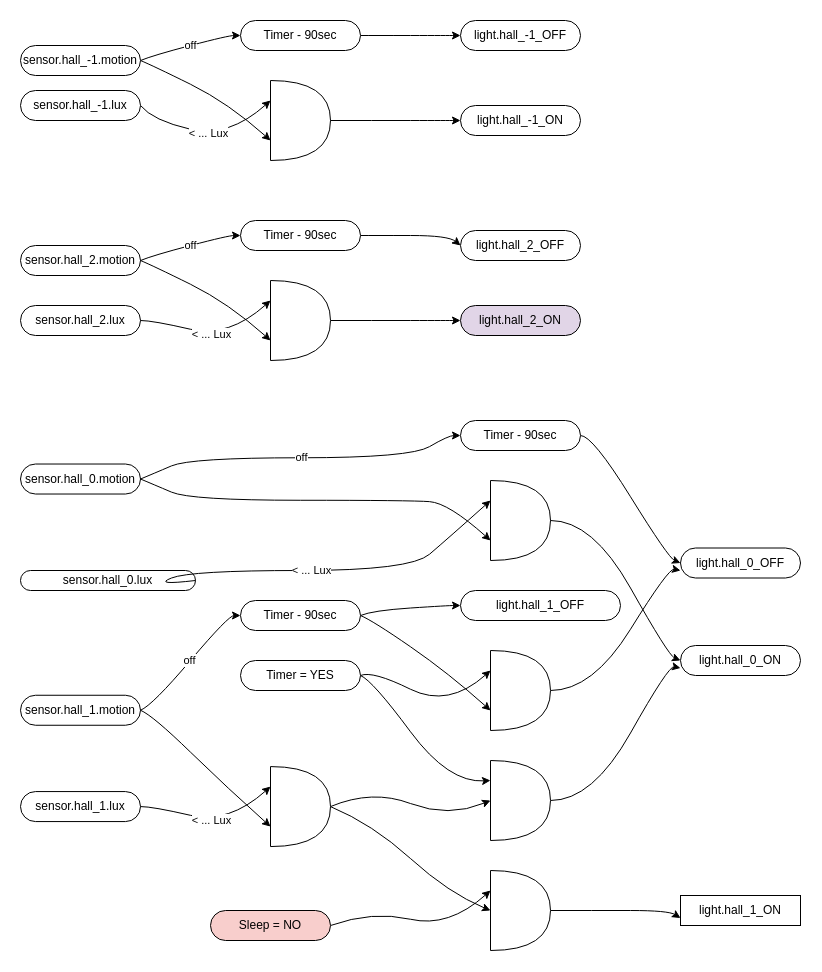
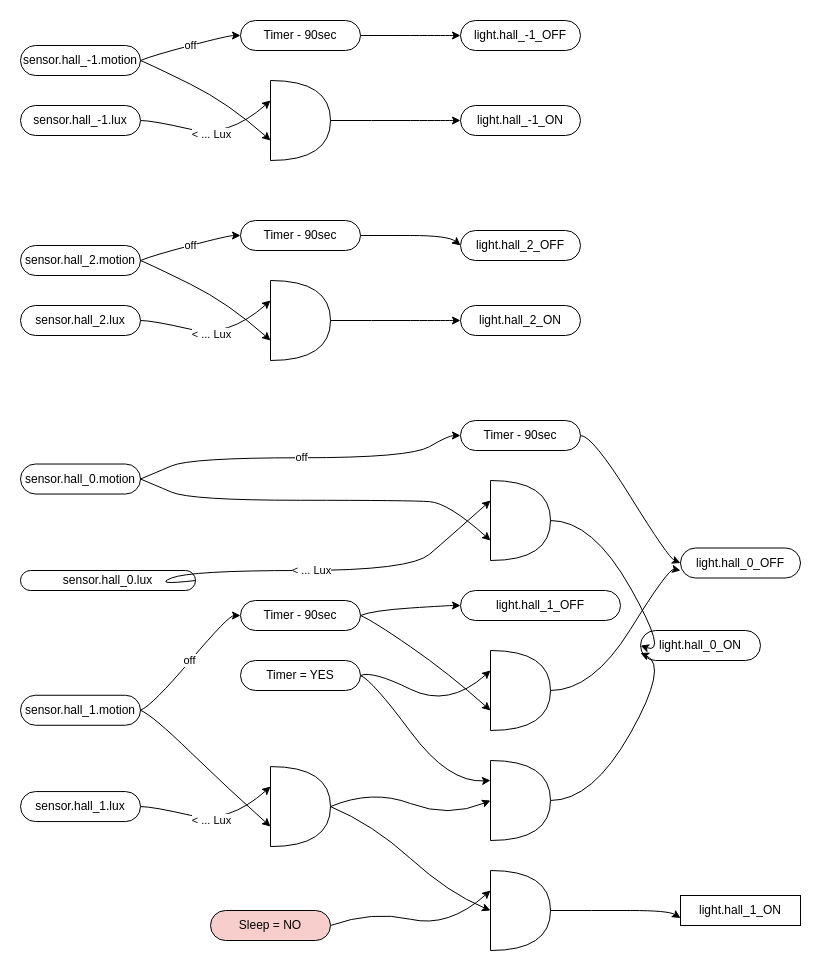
(81, 106) -> (81, 121)
(521, 321) -> (521, 321)
(741, 661) -> (701, 646)
